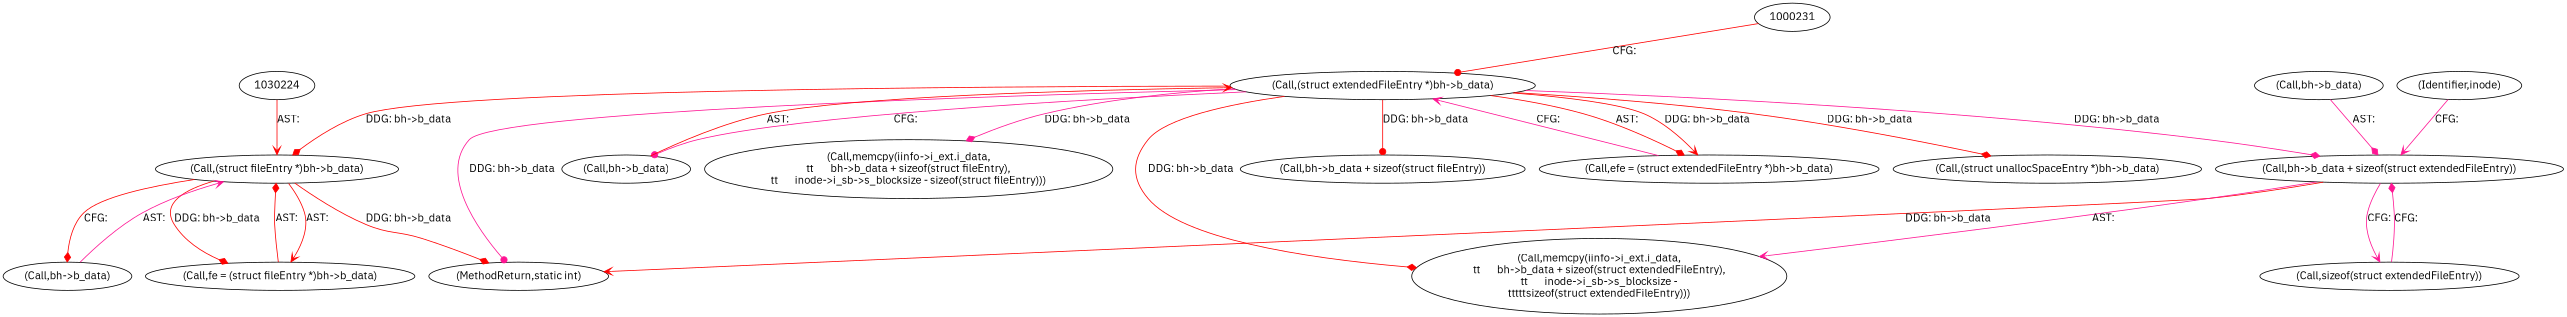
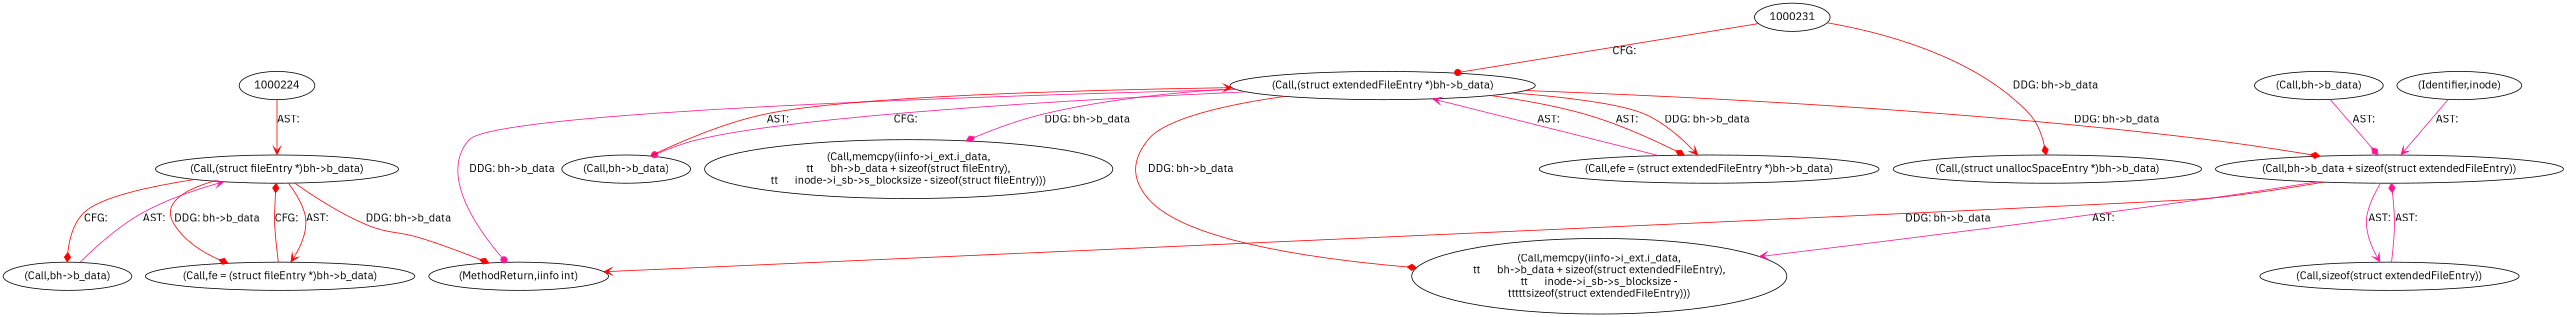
(277, 86) -> (277, 86)
(760, 91) -> none
(1919, 112) -> (1919, 112)
(1749, 113) -> (1952, 60)
(1550, 120) -> (1550, 120)
(2448, 120) -> (2448, 120)
(1383, 169) -> none
(288, 219) -> (288, 219)
(2381, 219) -> (2381, 219)
(2408, 219) -> (2408, 219)
(519, 276) -> (519, 276)
